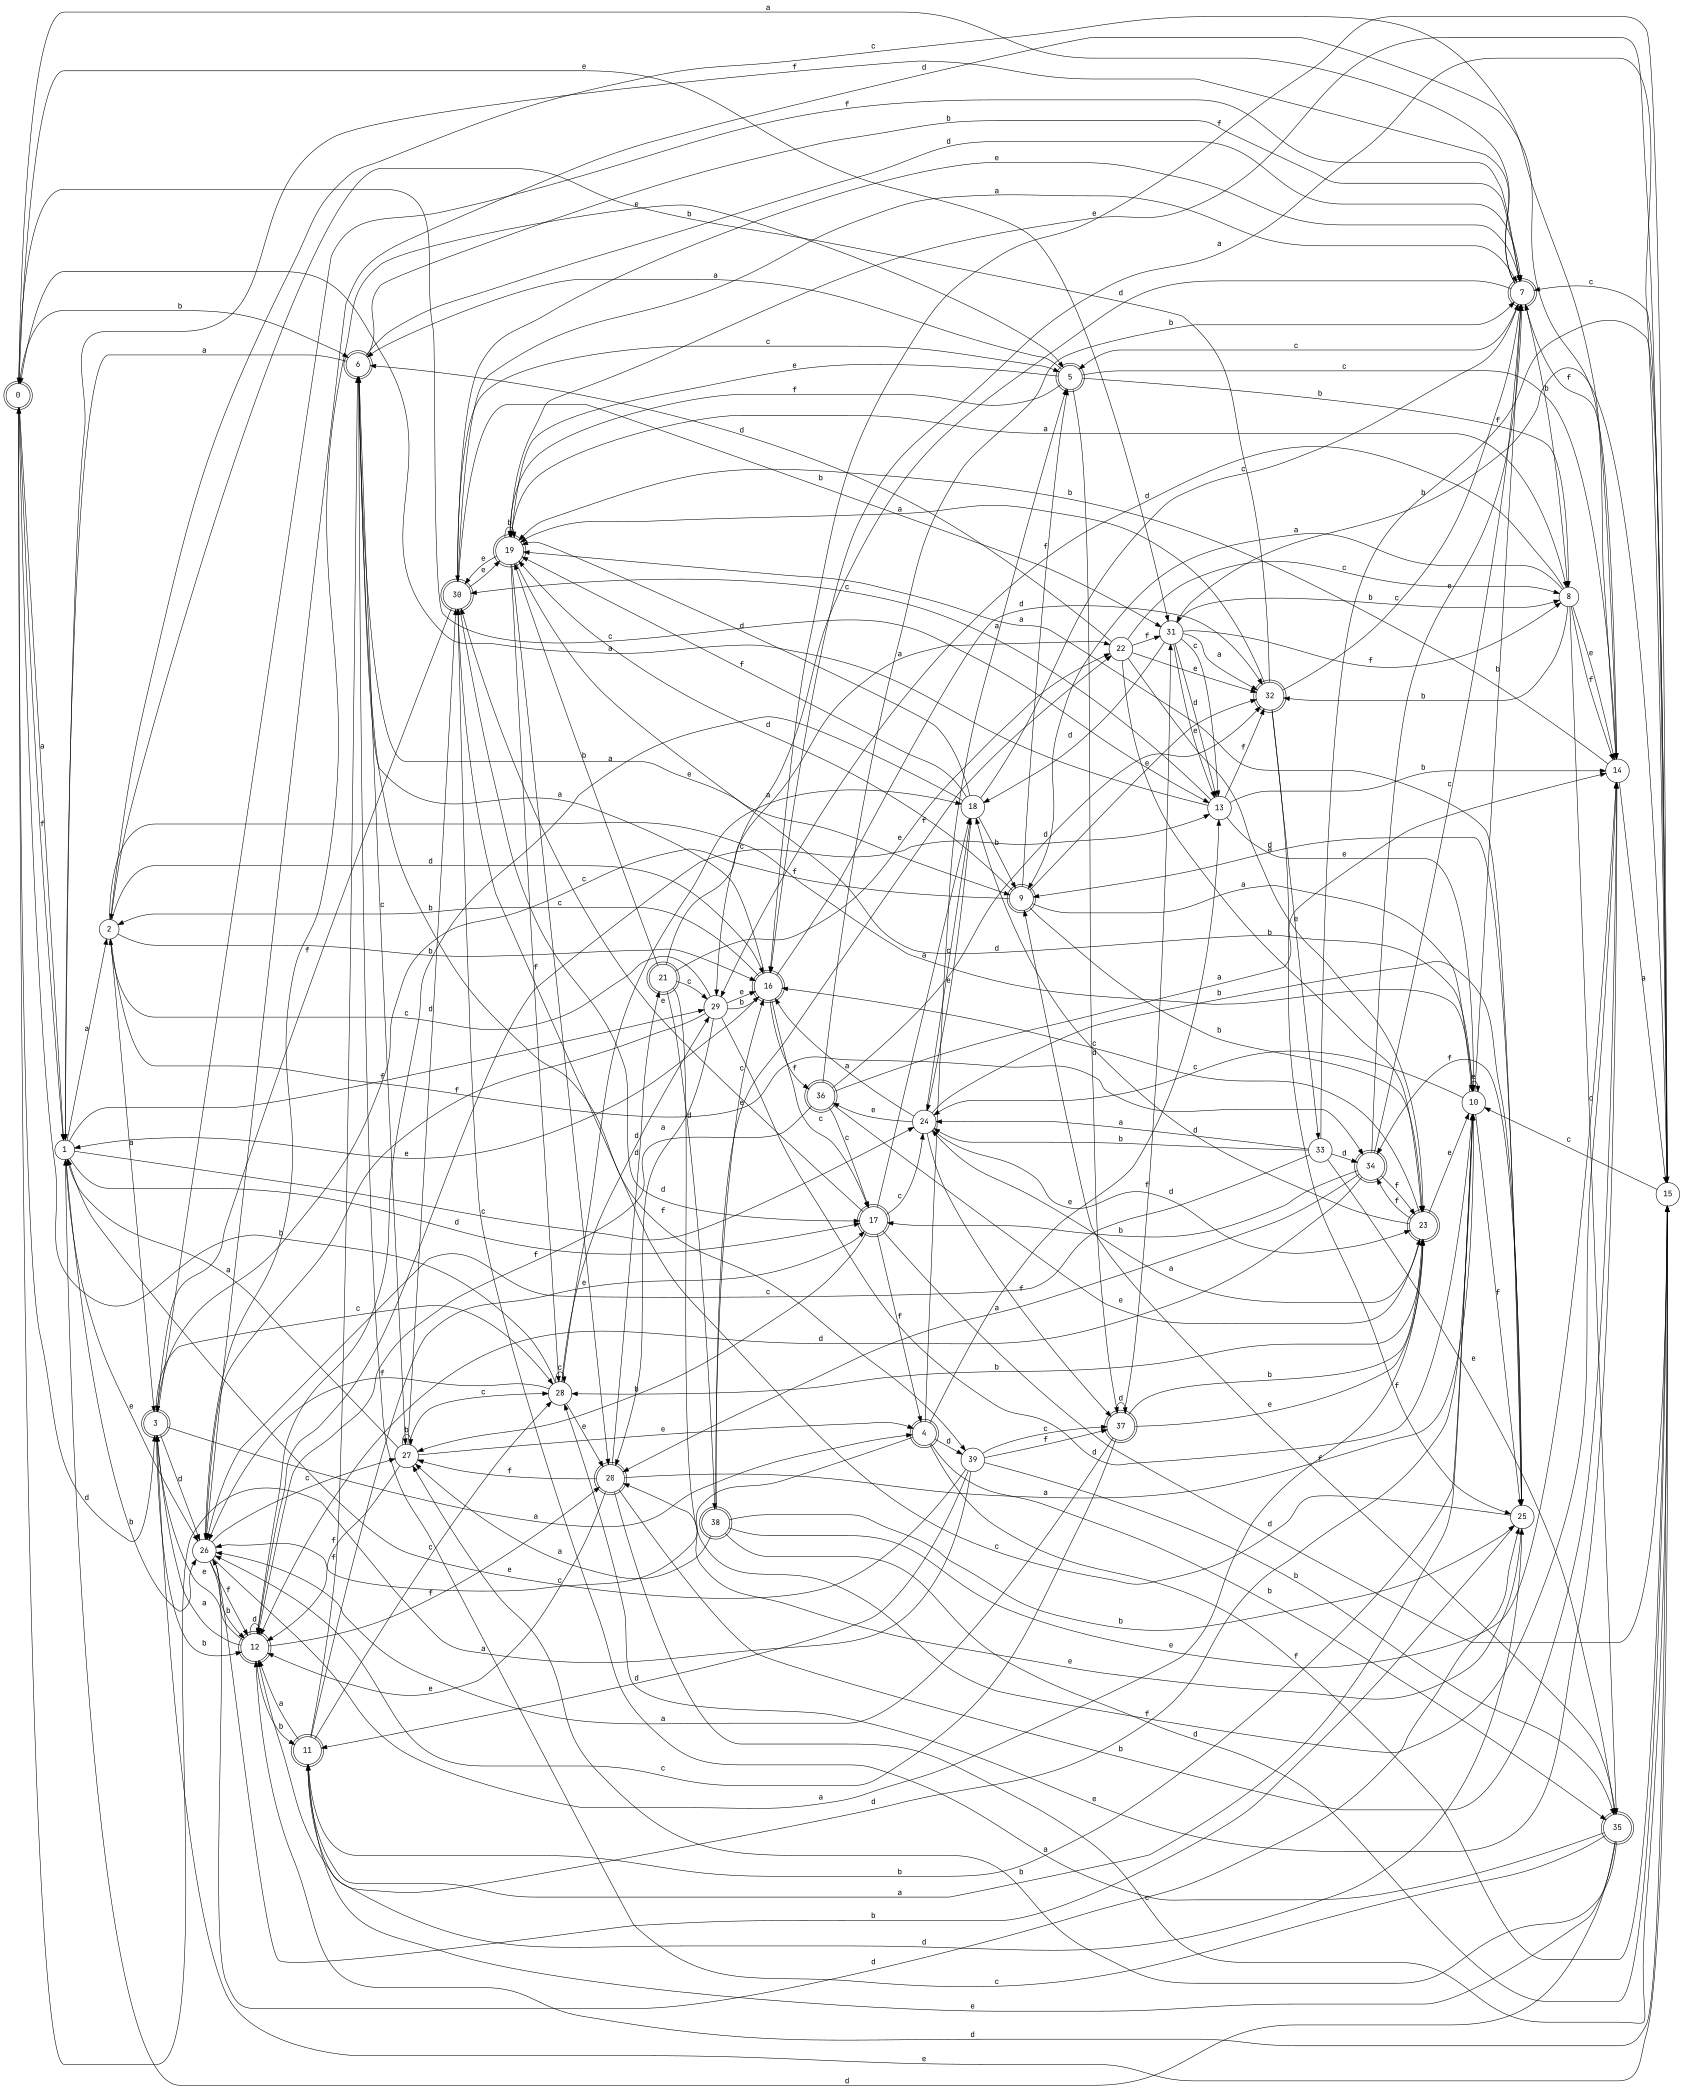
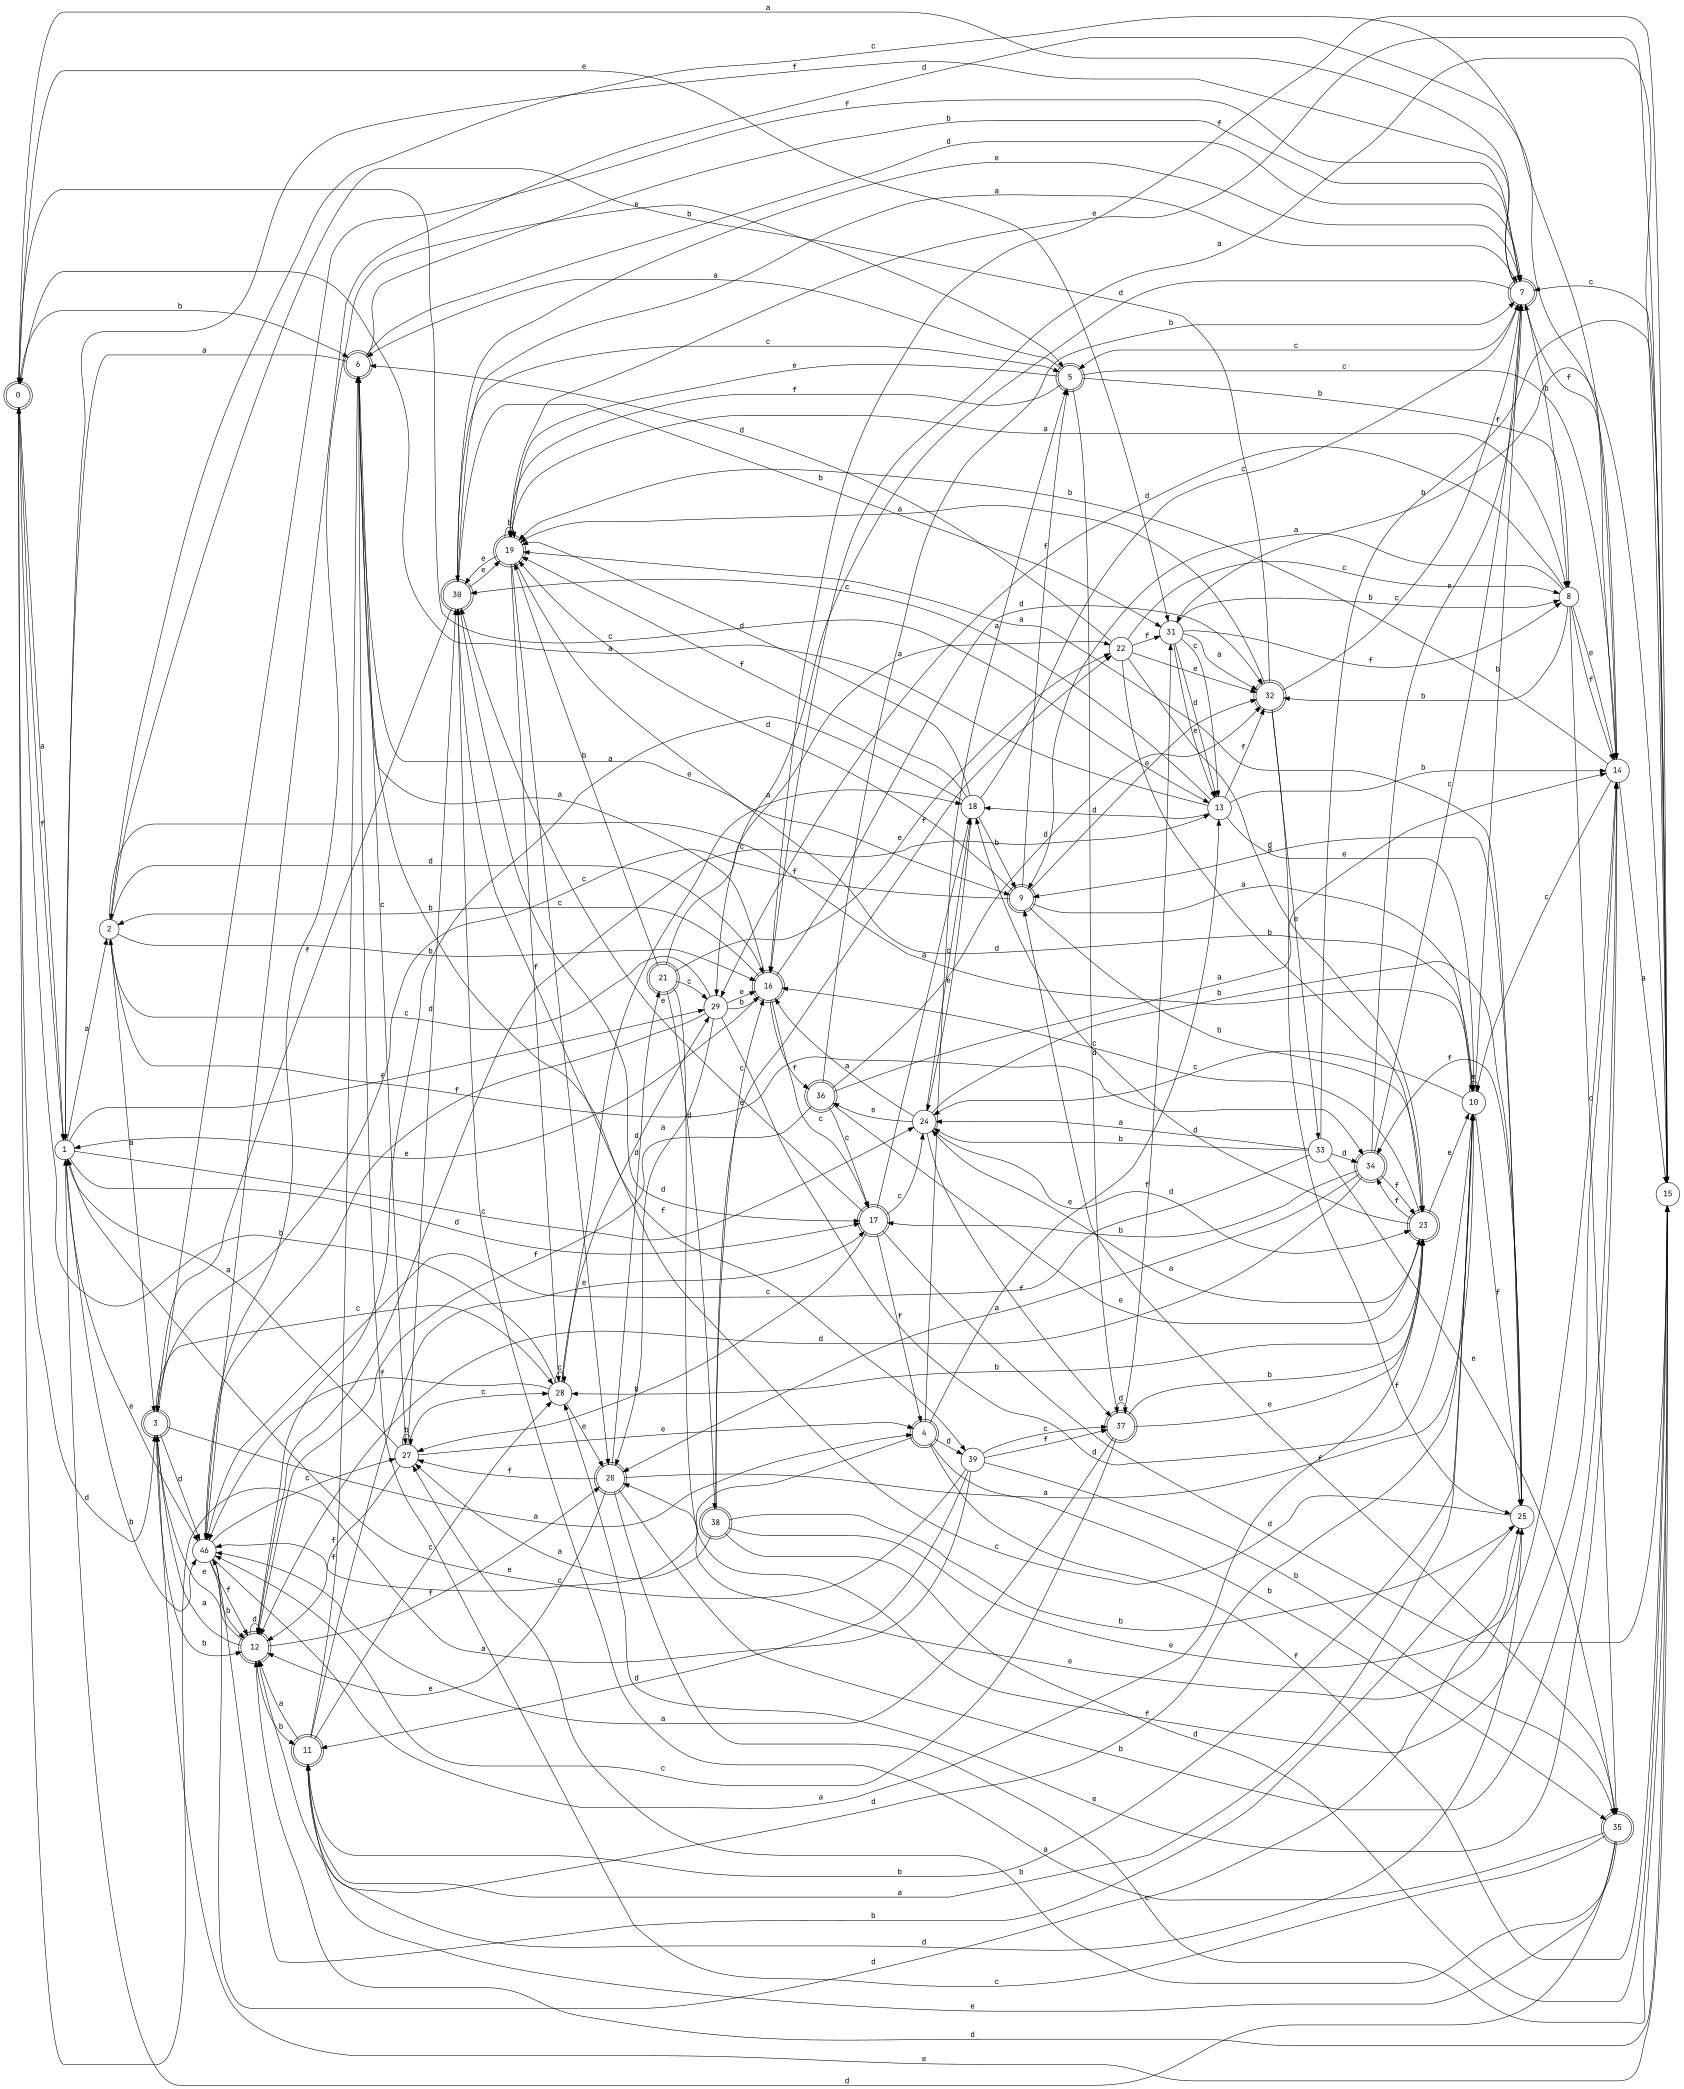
(1084, 738) -> (1094, 815)
(1574, 1150) -> (1535, 929)
(204, 1551) -> (204, 1551)
